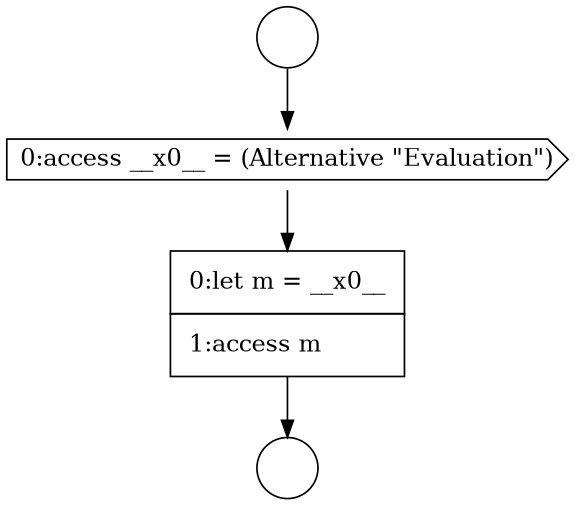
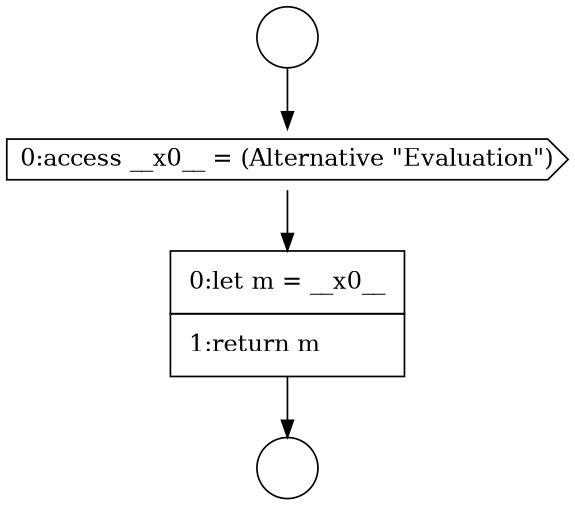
(256, 344) -> (255, 344)
